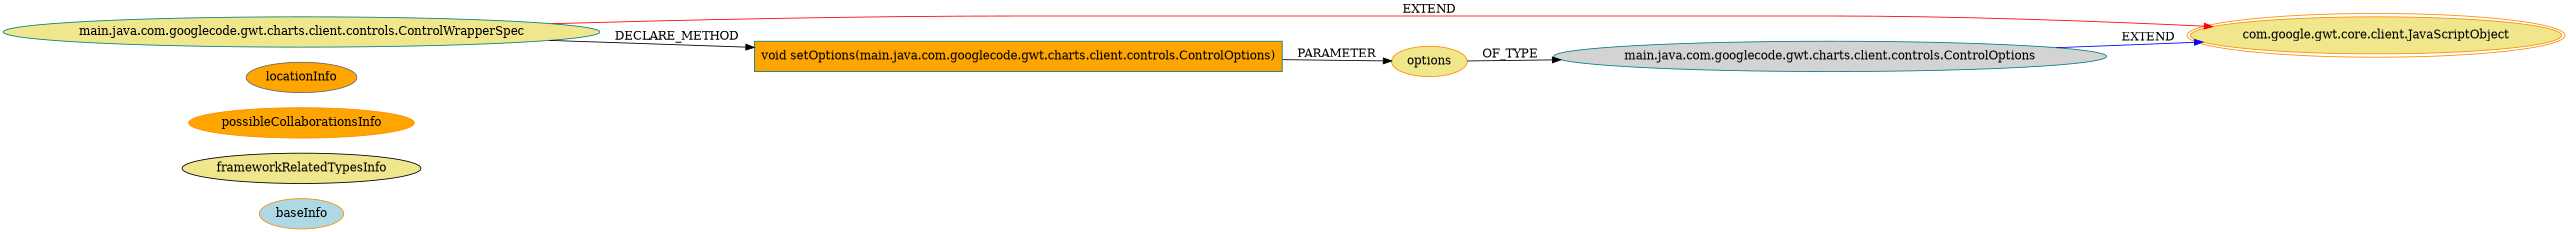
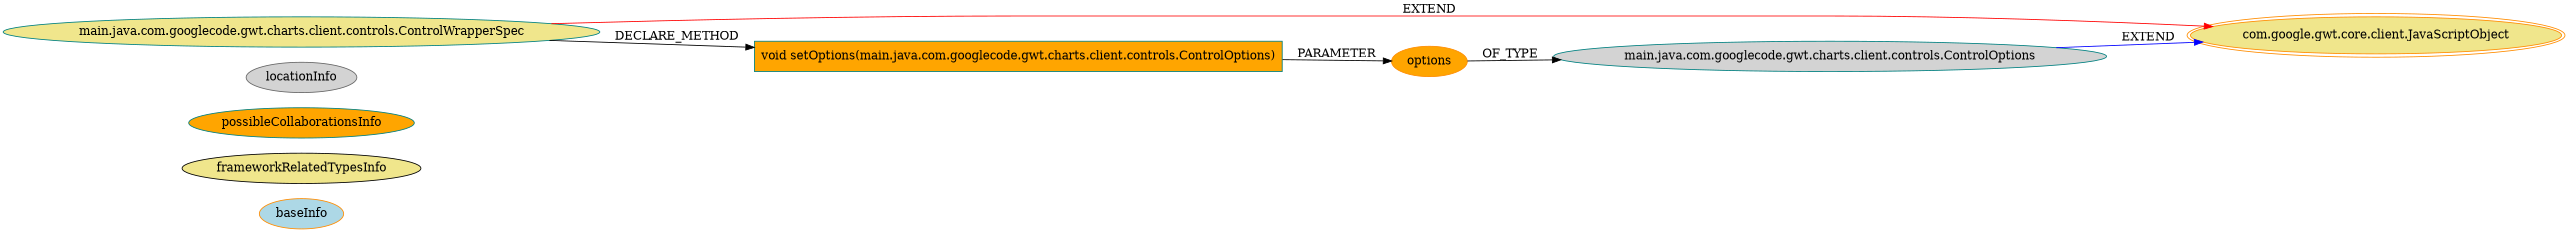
(1429, 61) -> (1429, 61)
(302, 77) -> (302, 77)
(302, 123) -> (302, 123)
